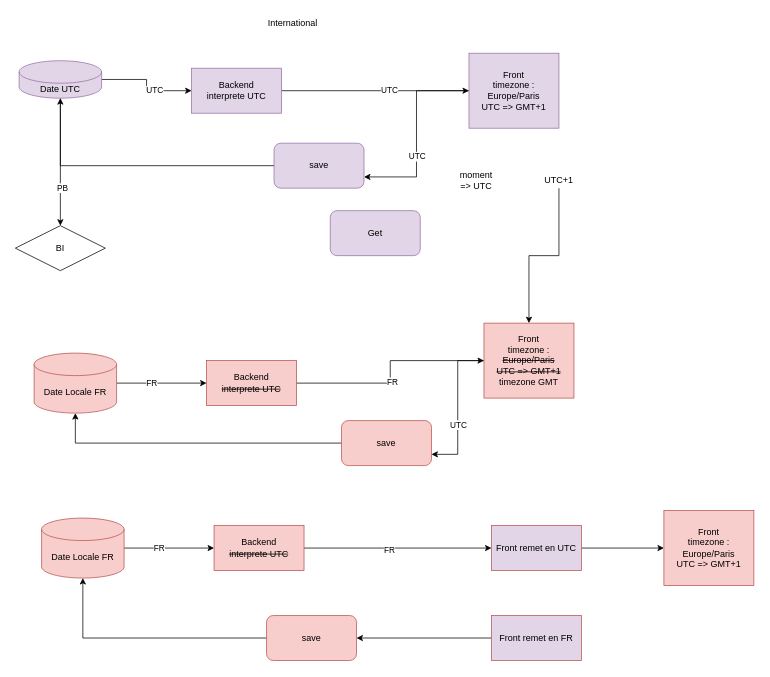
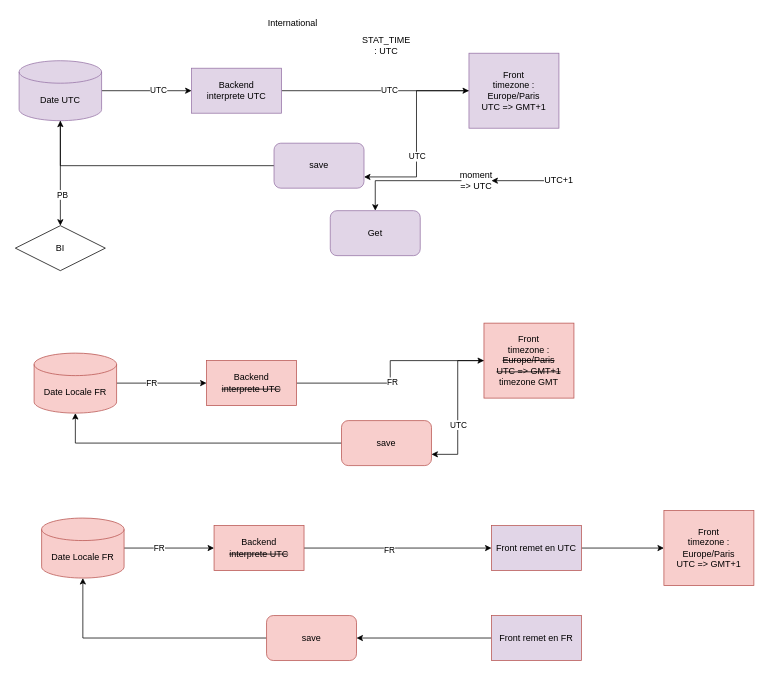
none -> (387, 45)
(60, 79) -> (60, 90)
none -> (406, 180)
(544, 255) -> (521, 180)
